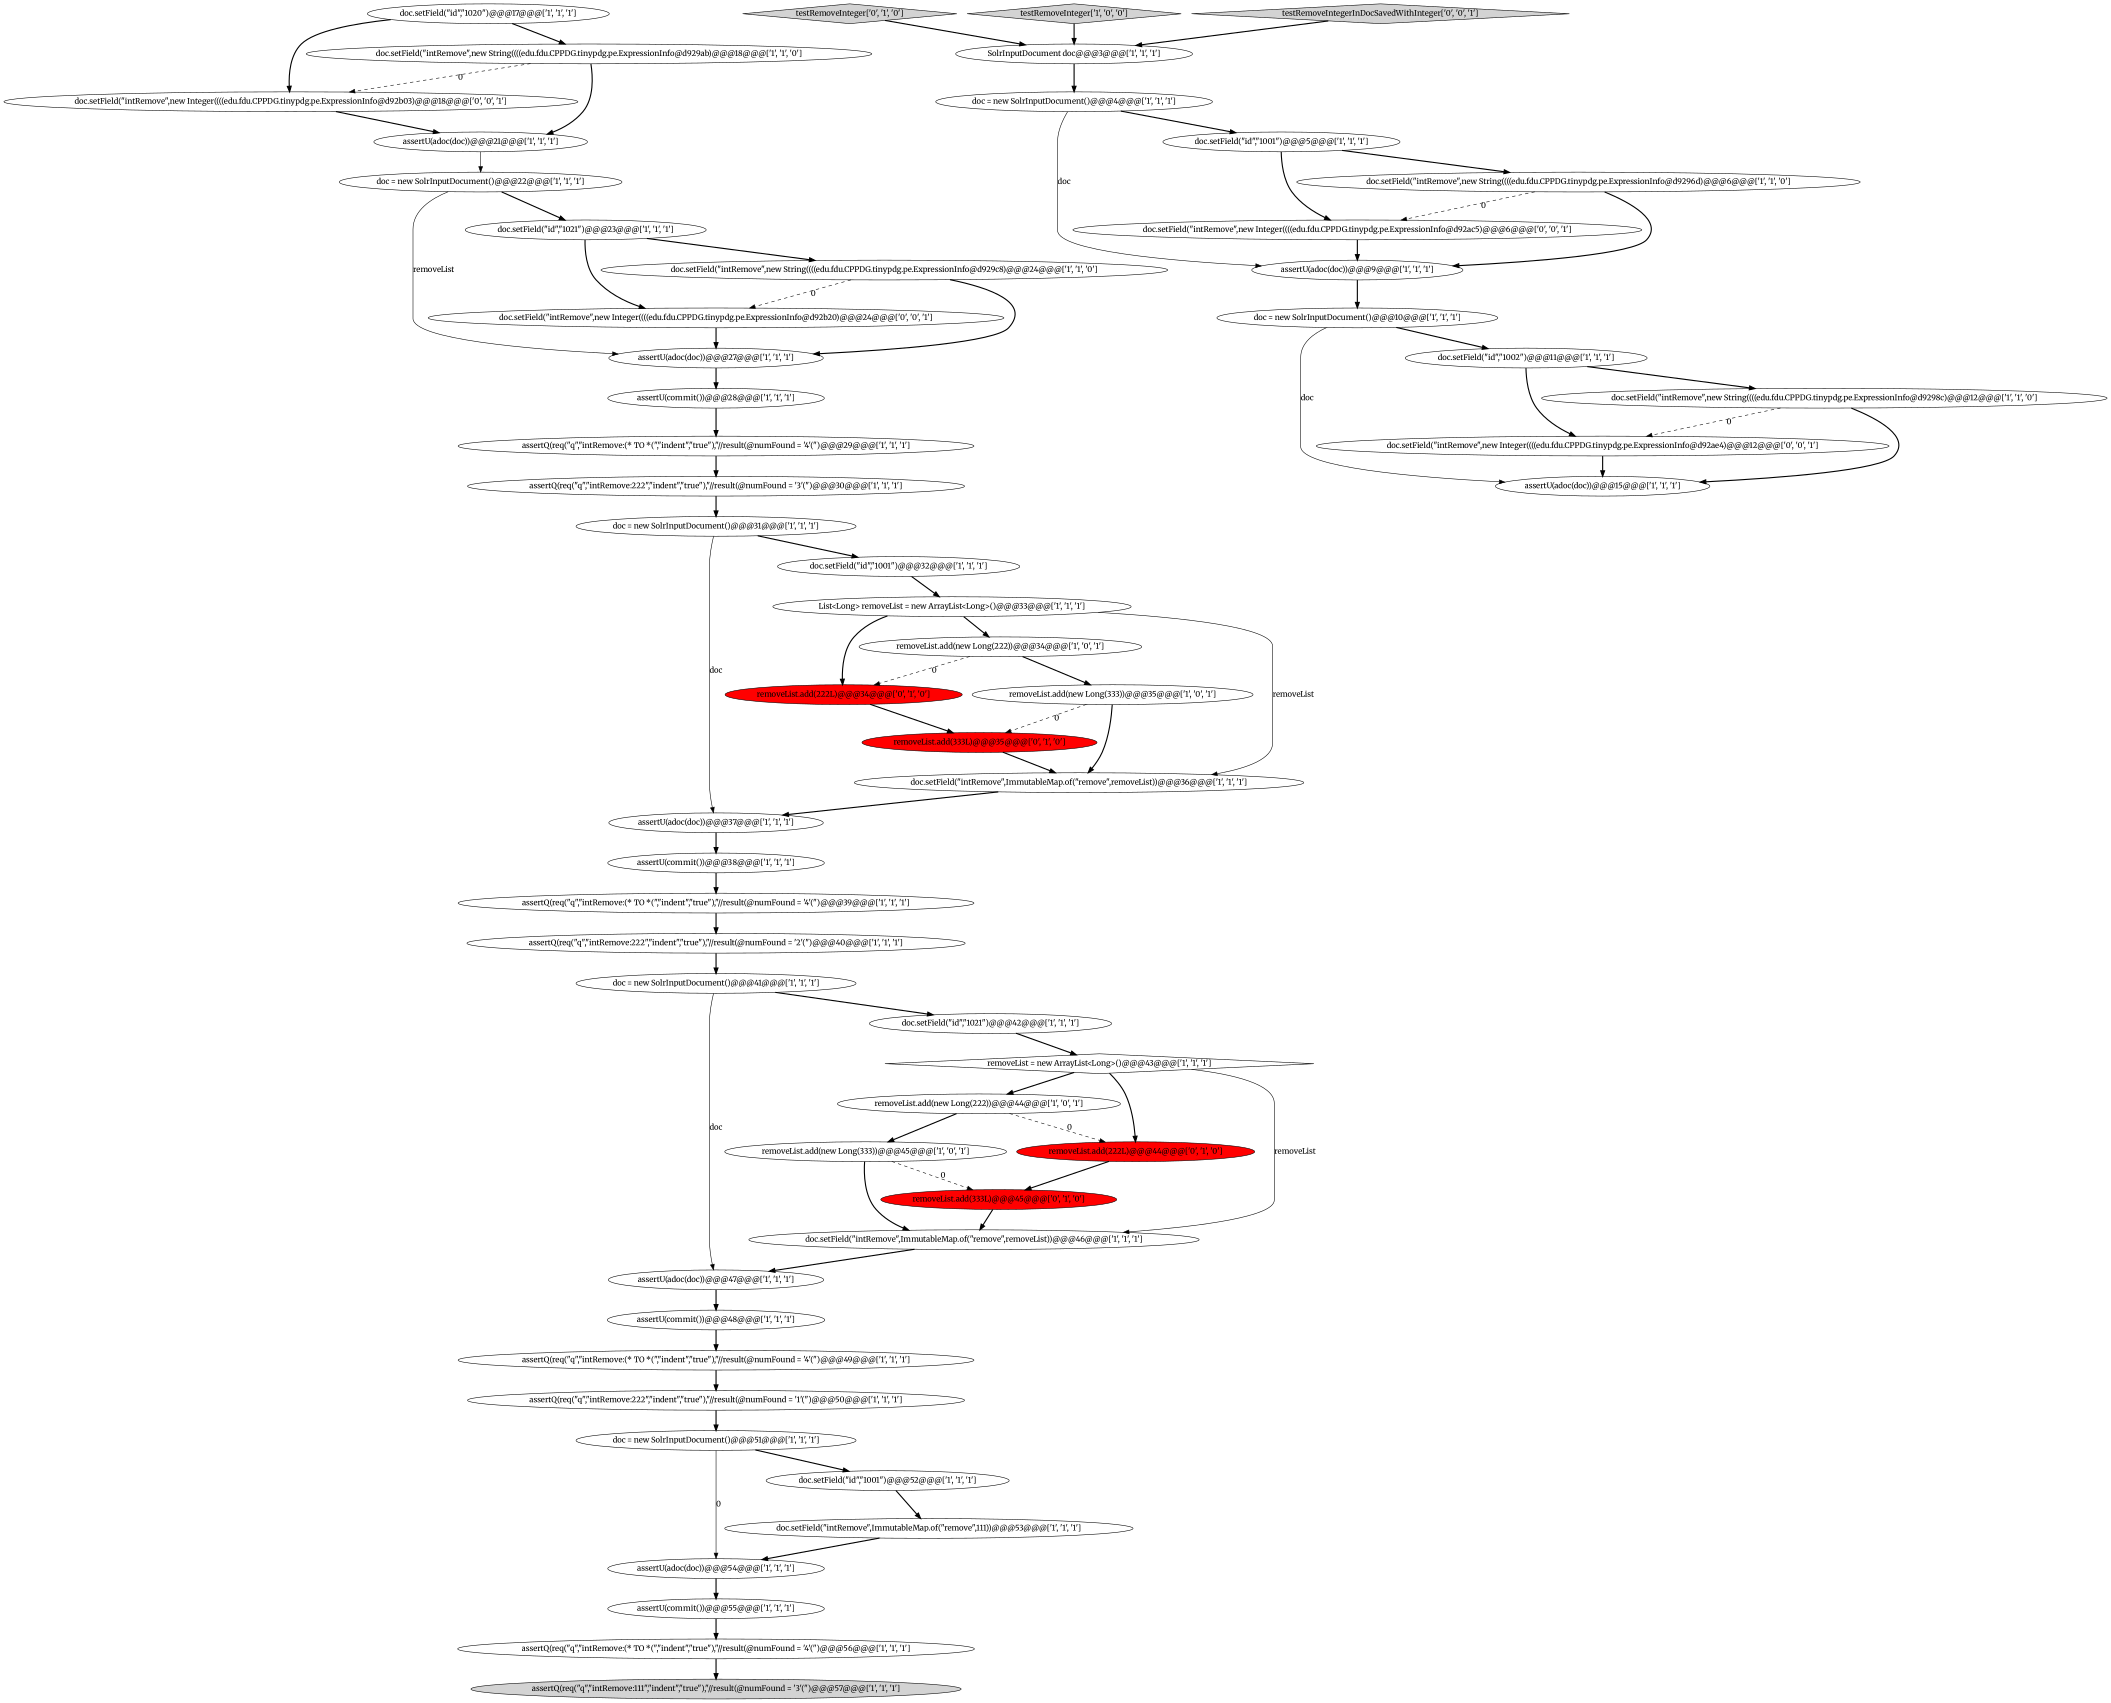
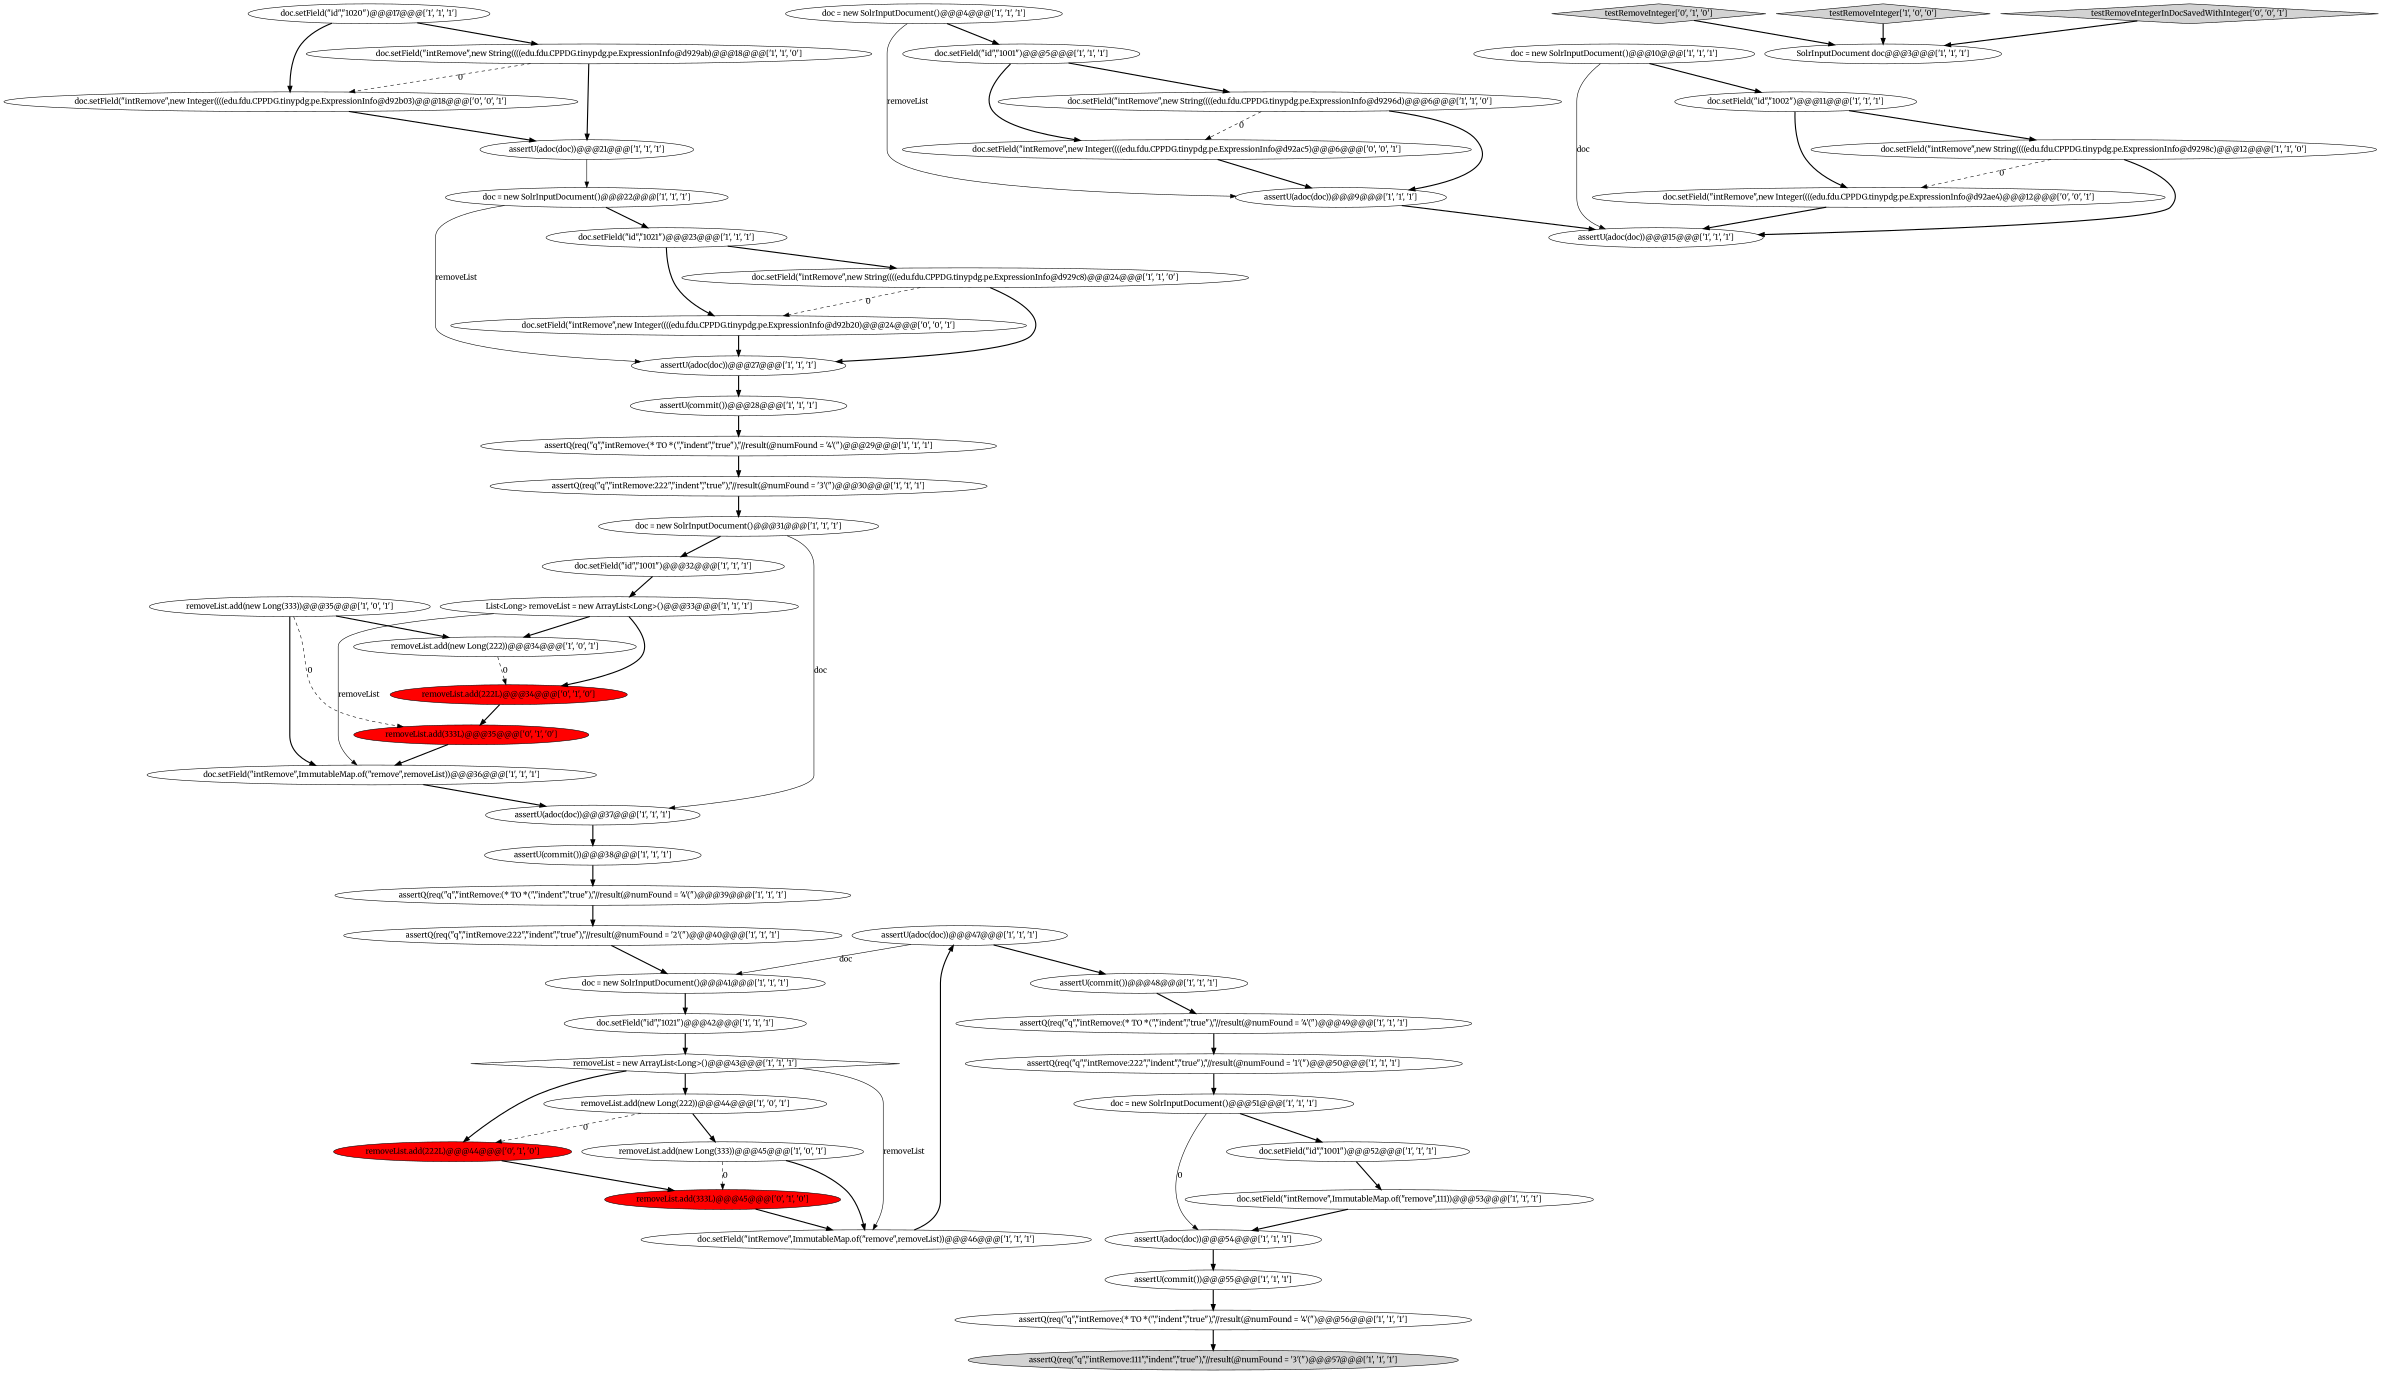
(1074, 75) -> none
(1064, 182) -> (908, 102)
(1357, 291) -> (1496, 217)
(1054, 670) -> (398, 628)
(709, 1129) -> (826, 959)
